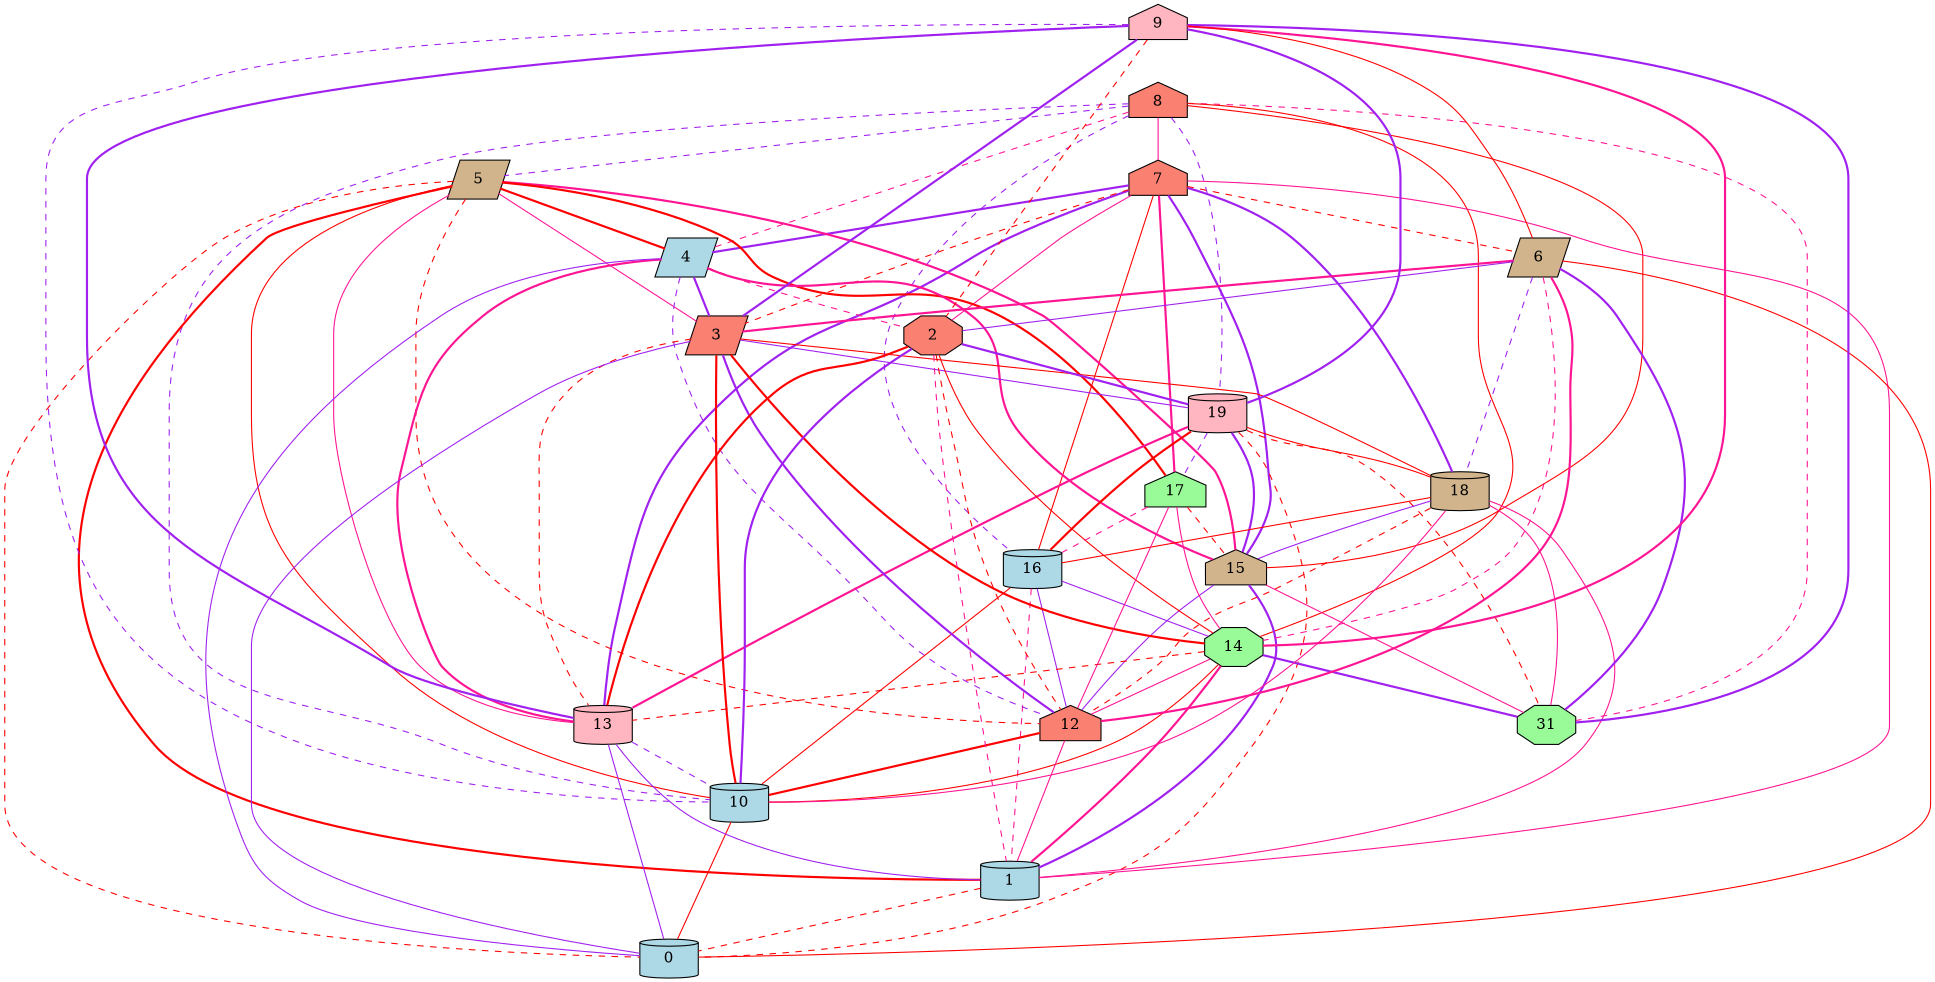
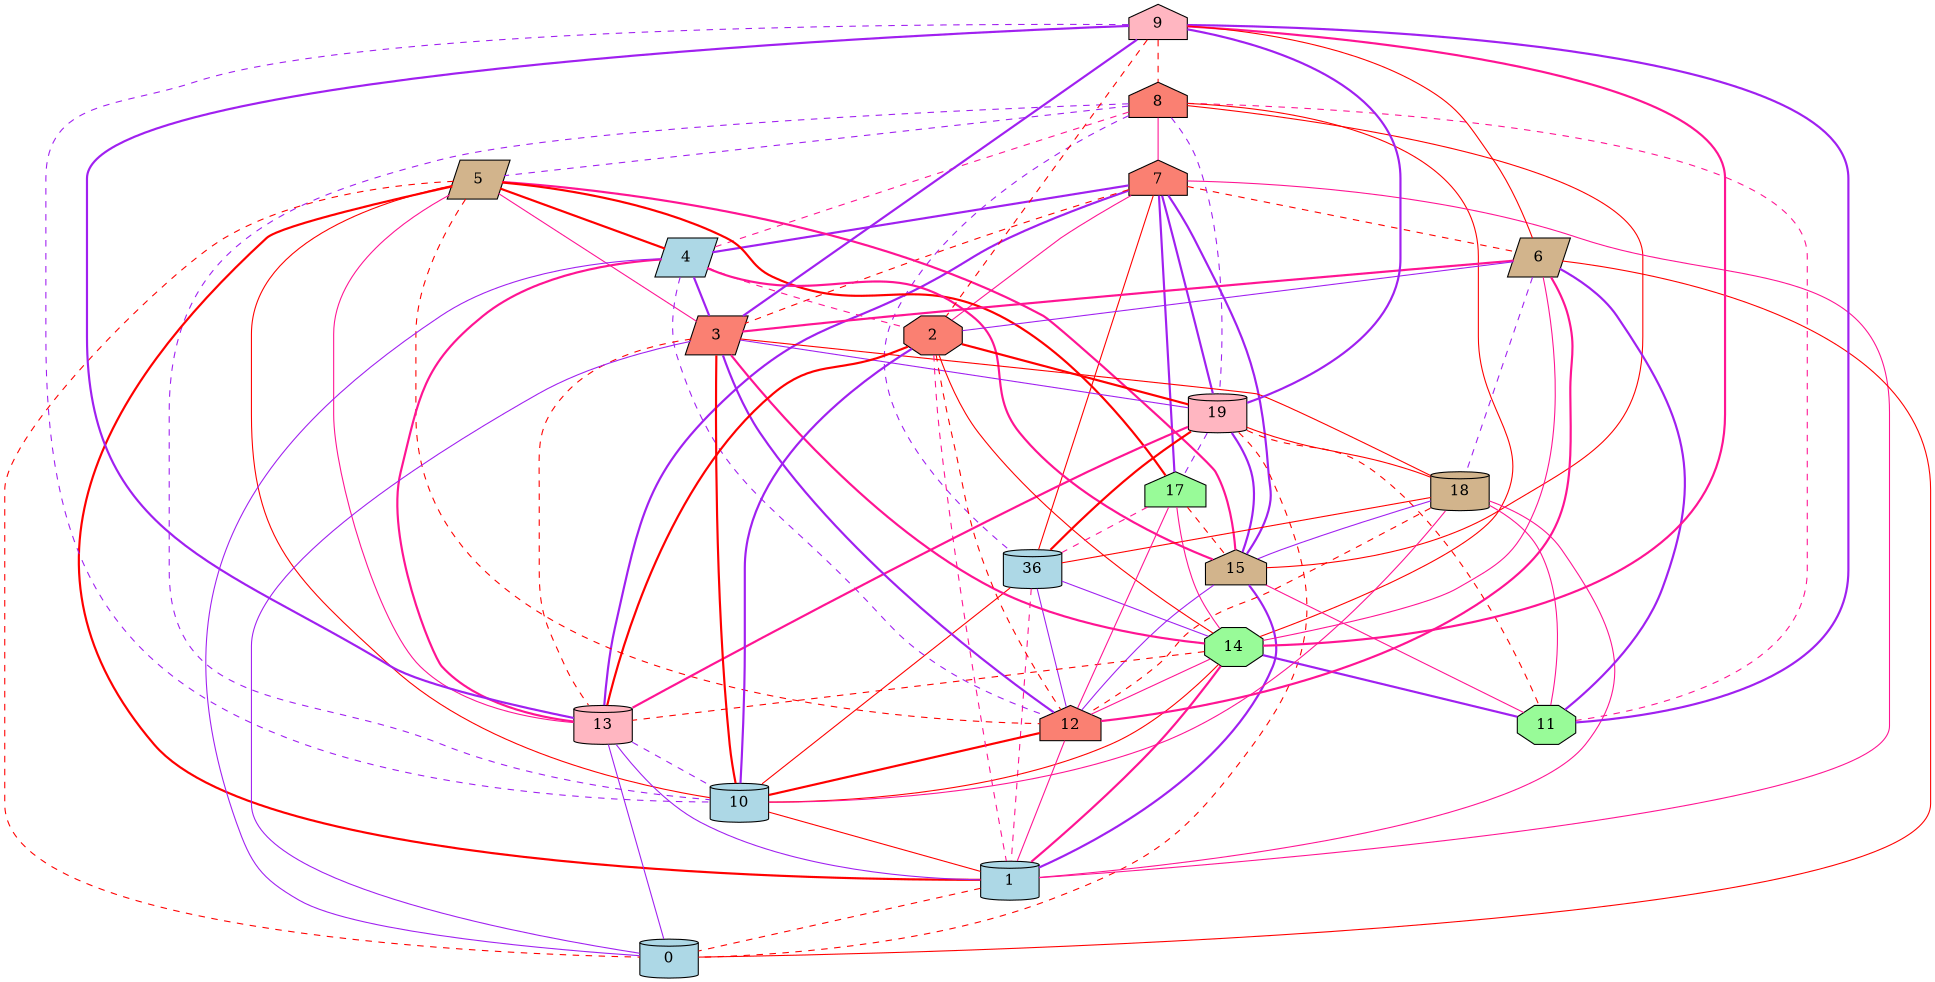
none -> (1158, 61)
(1350, 299) -> (1184, 280)
(1167, 334) -> (1167, 334)
(1030, 362) -> (1030, 362)
(1516, 544) -> (1516, 544)
(925, 545) -> (925, 545)
(1033, 569) -> (1033, 569)
(1547, 725) -> (1547, 725)
(704, 881) -> (875, 842)
